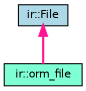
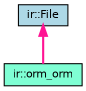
(43, 75) -> (43, 75)
